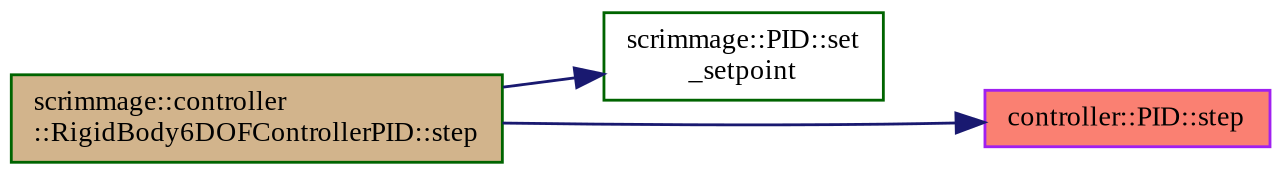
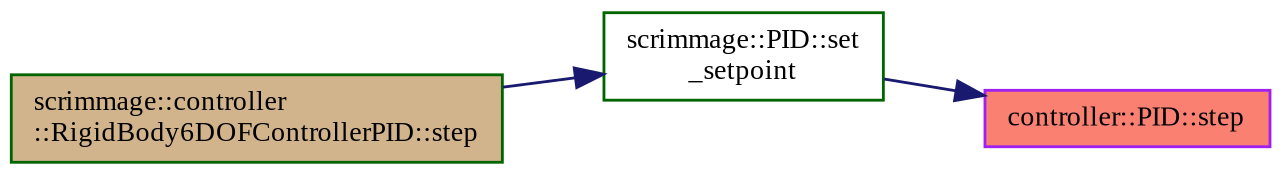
(729, 125) -> (920, 85)
